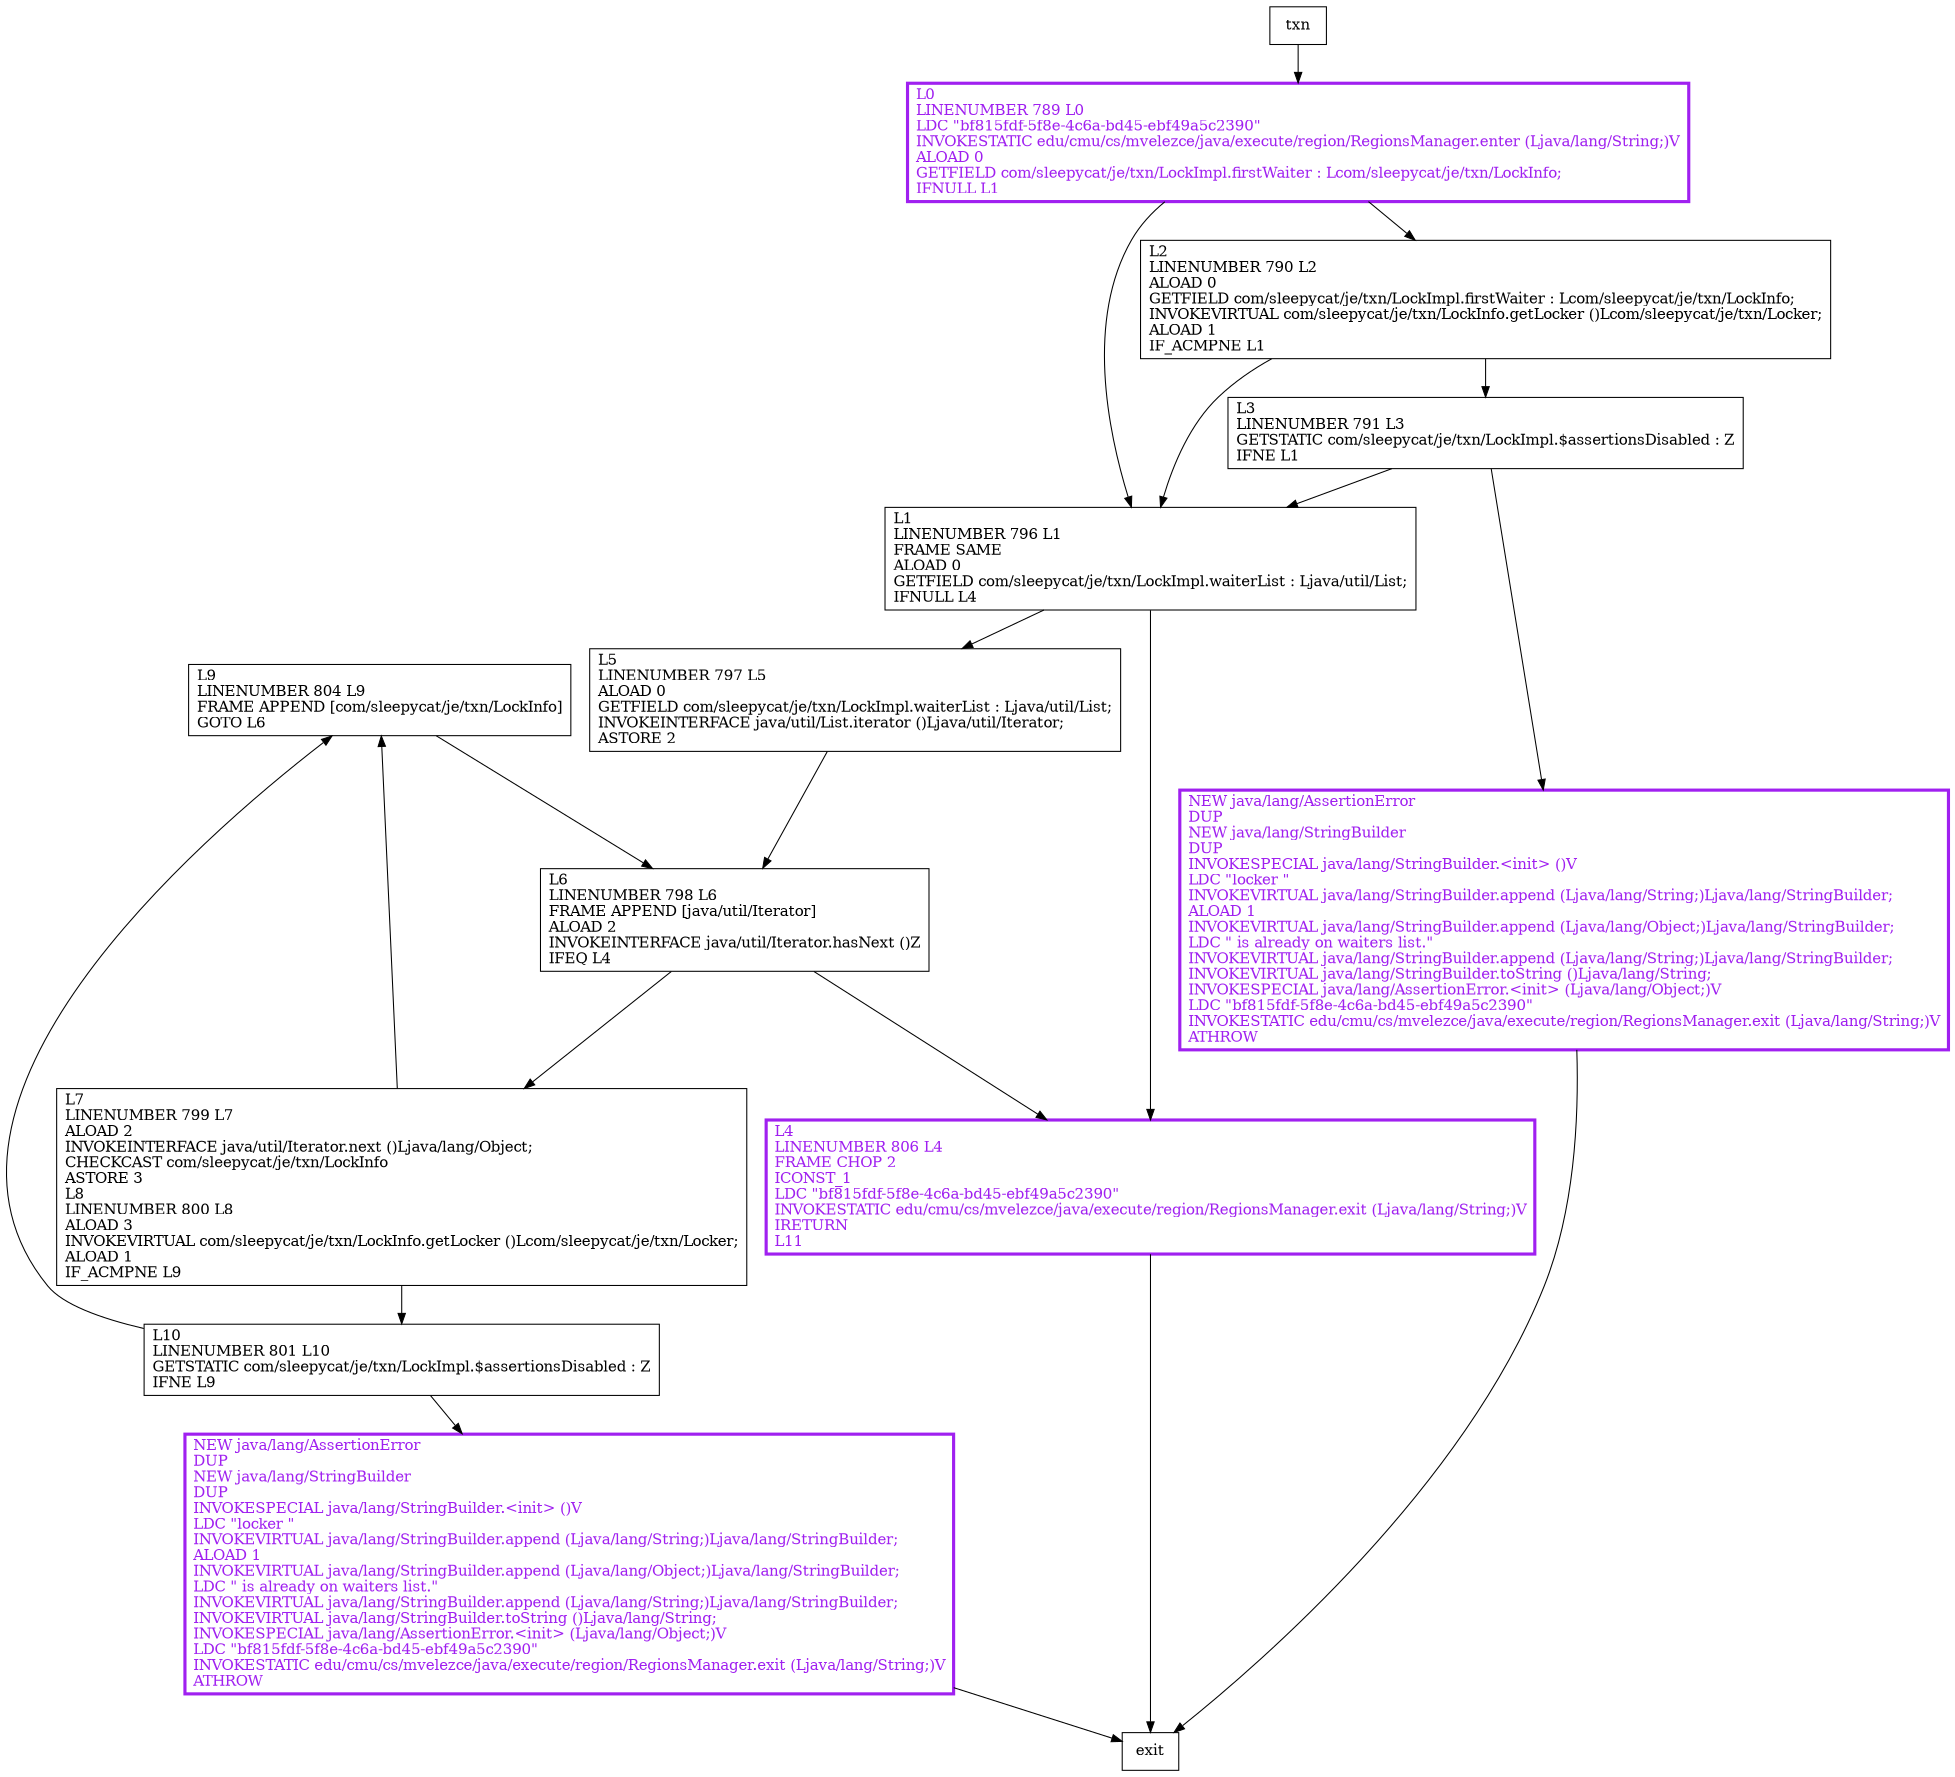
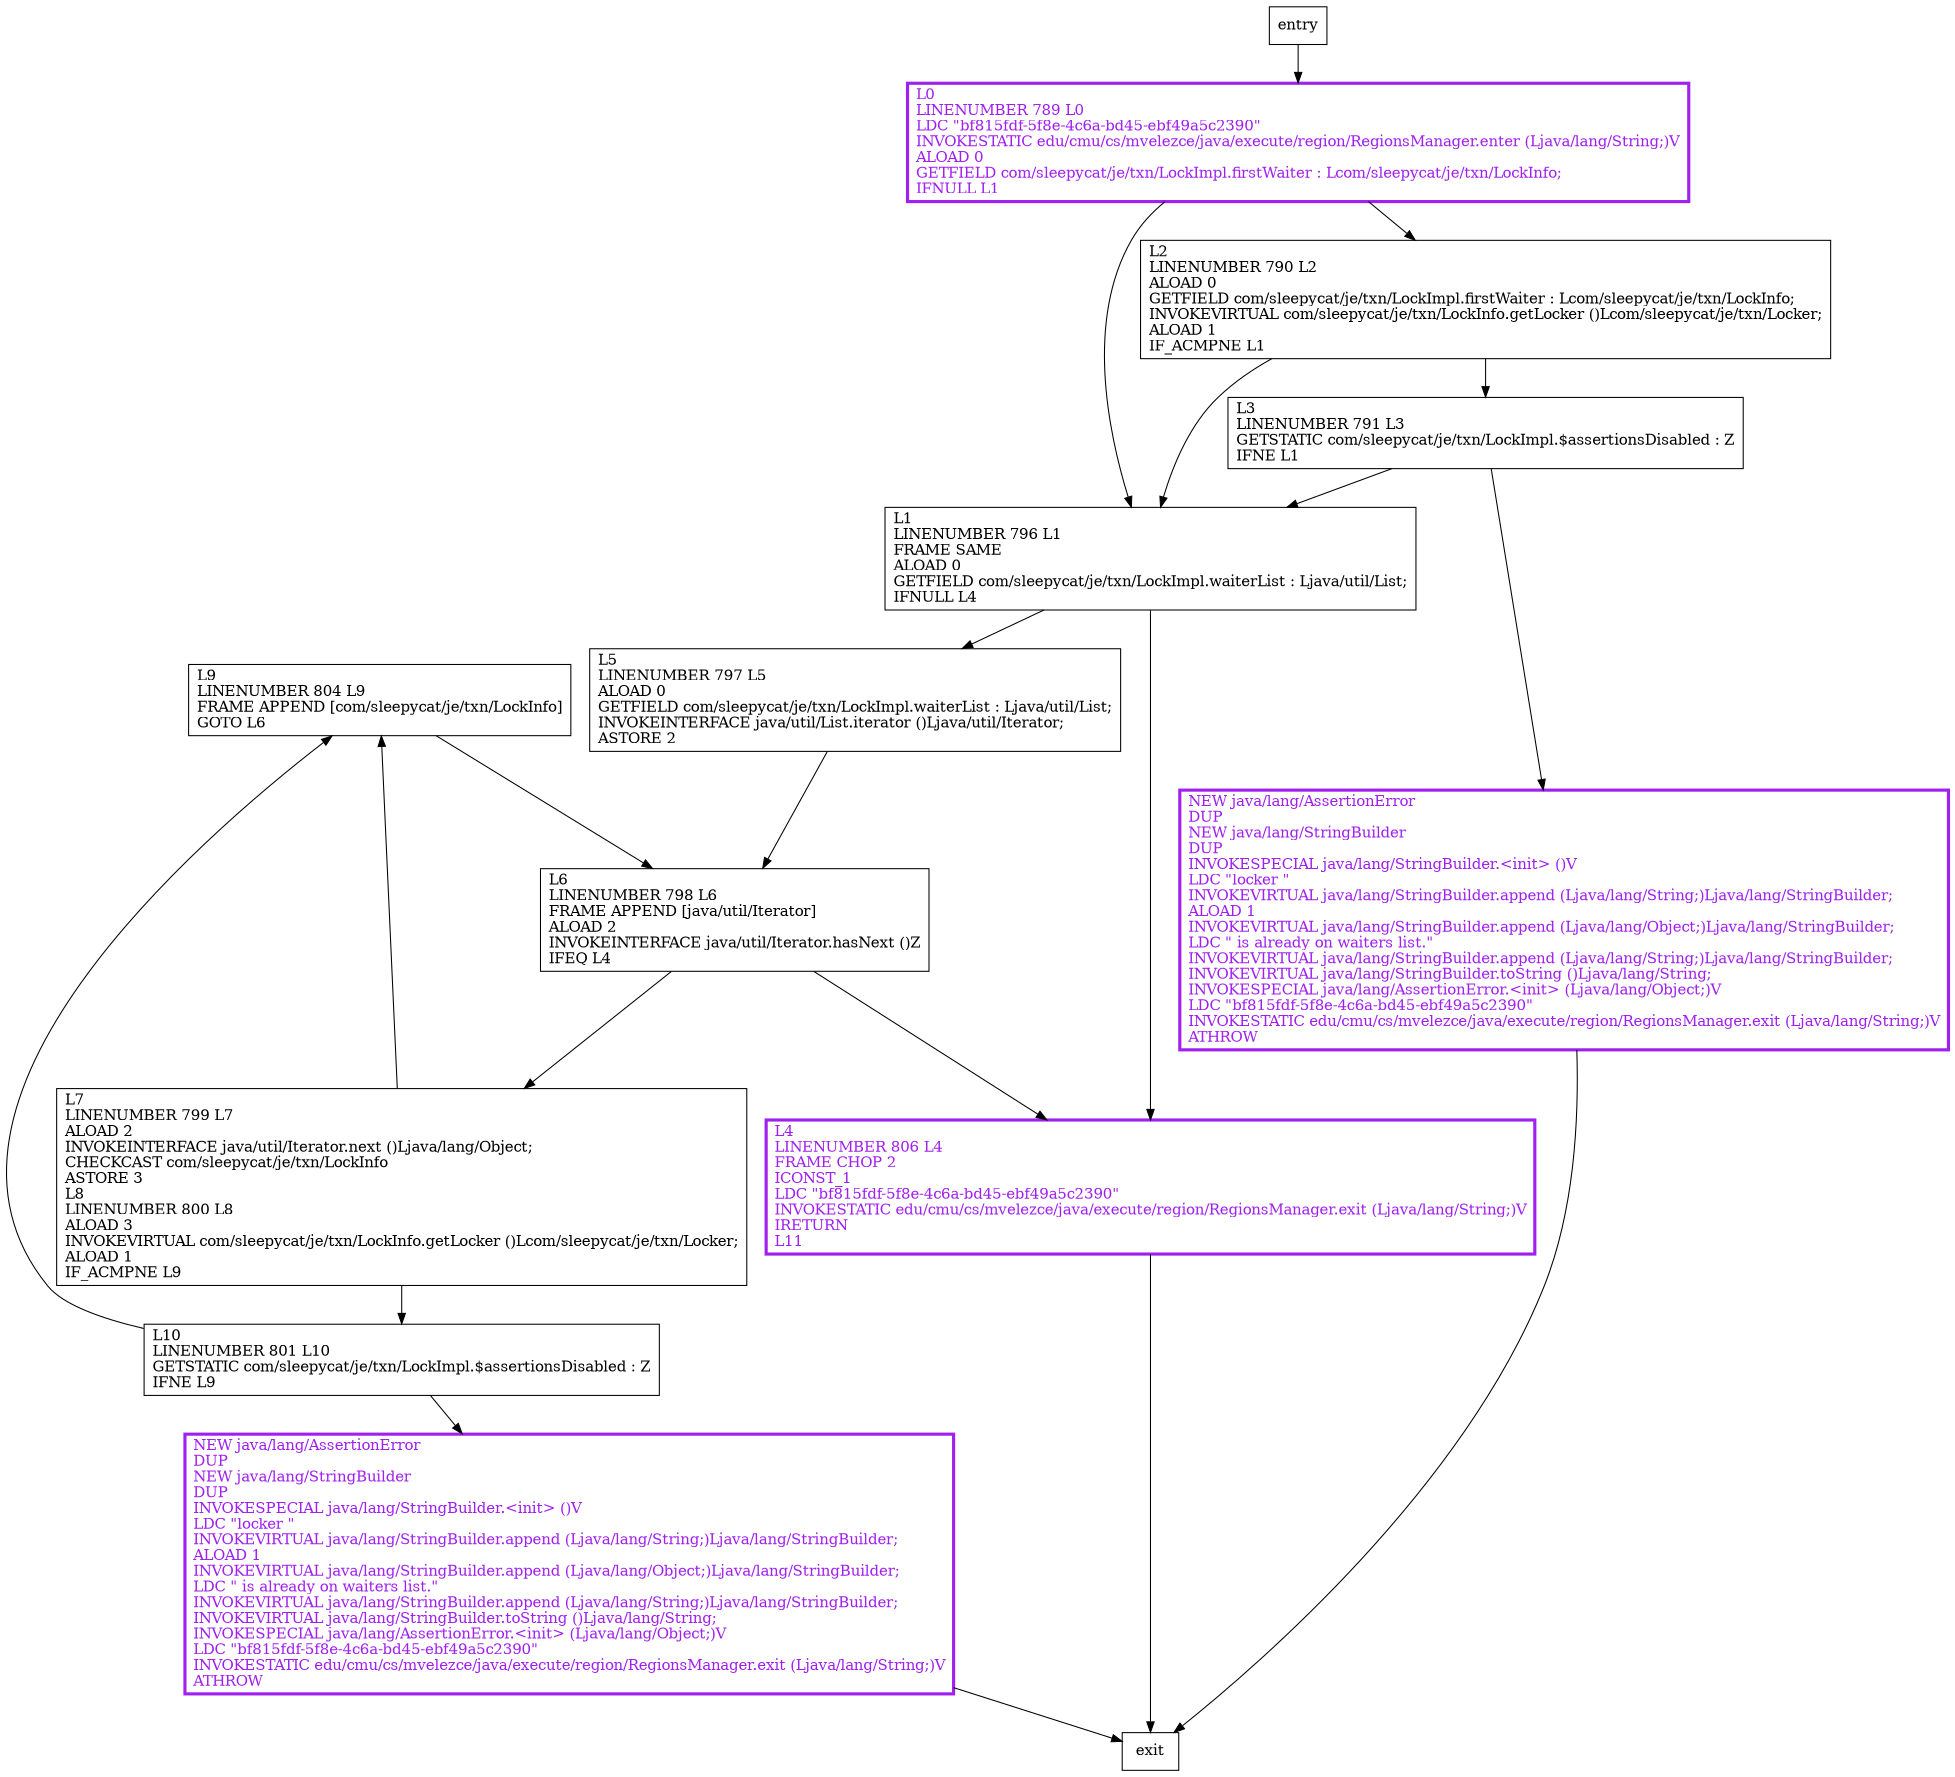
(1298, 26) -> (1298, 26)
